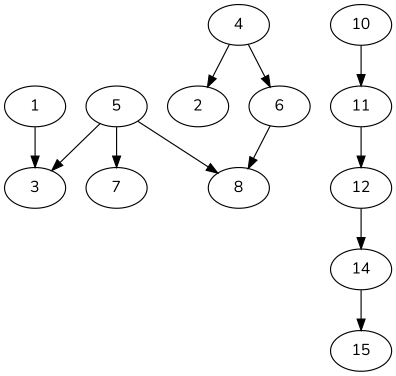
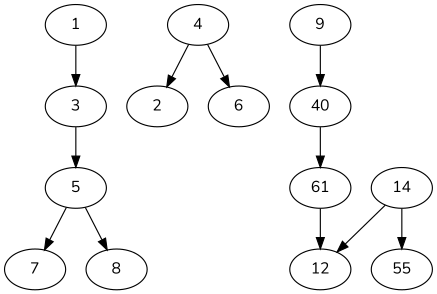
none -> (320, 25)
(361, 25) -> (320, 106)
(361, 106) -> (320, 188)
(262, 142) -> none
(80, 143) -> (76, 142)
(361, 223) -> (365, 225)
(361, 351) -> (402, 269)
